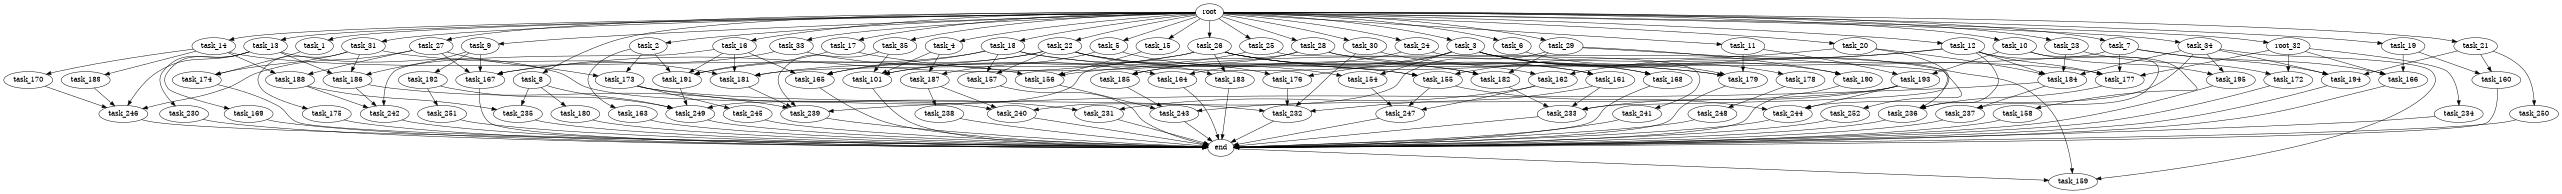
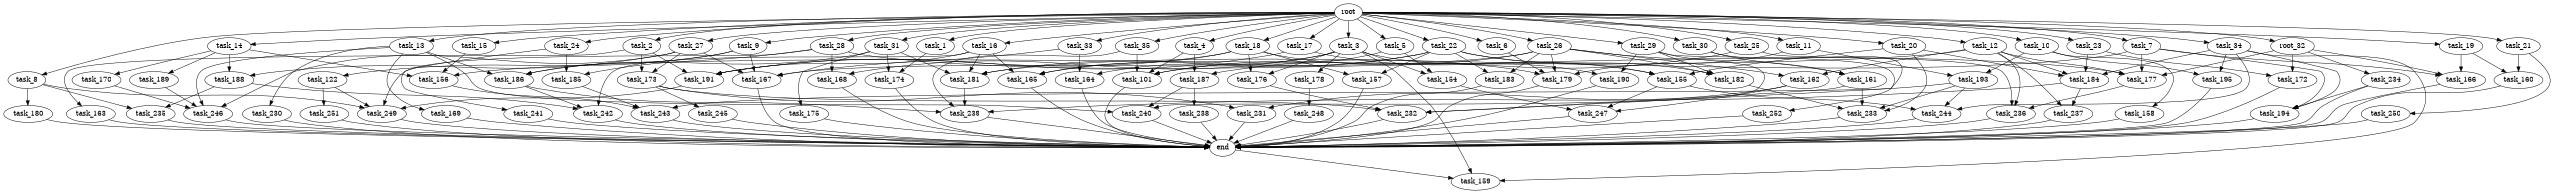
(2420, 60) -> (2332, 96)
(423, 80) -> (323, 80)
